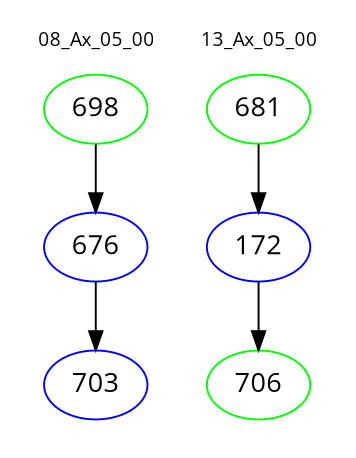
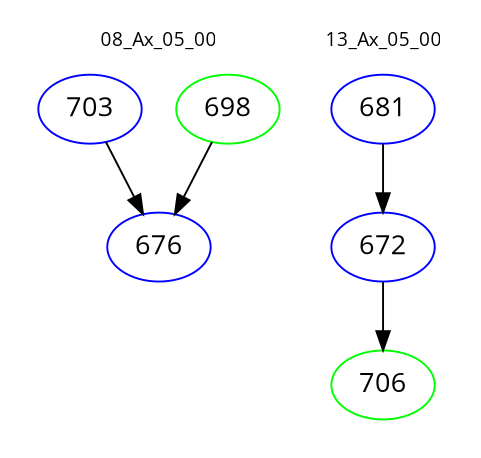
(259, 109) -> (383, 109)
(259, 247) -> (383, 247)
(96, 307) -> (120, 170)
